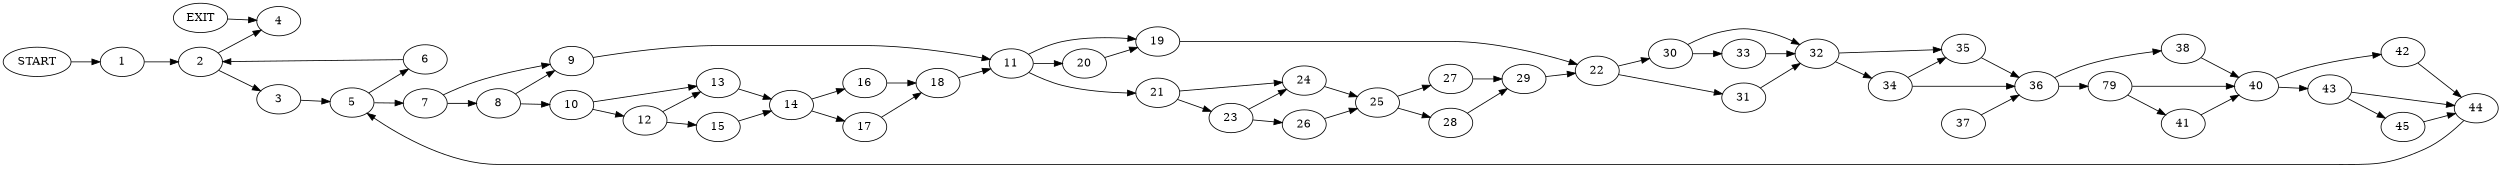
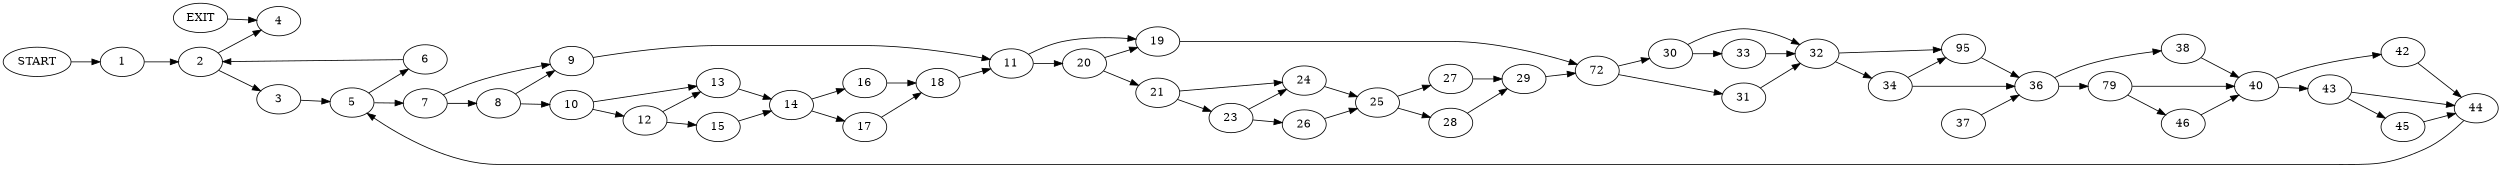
(1964, 49) -> (1964, 49)
(1597, 71) -> (1597, 71)
(1077, 88) -> (1117, 77)
(2183, 124) -> (2183, 124)
